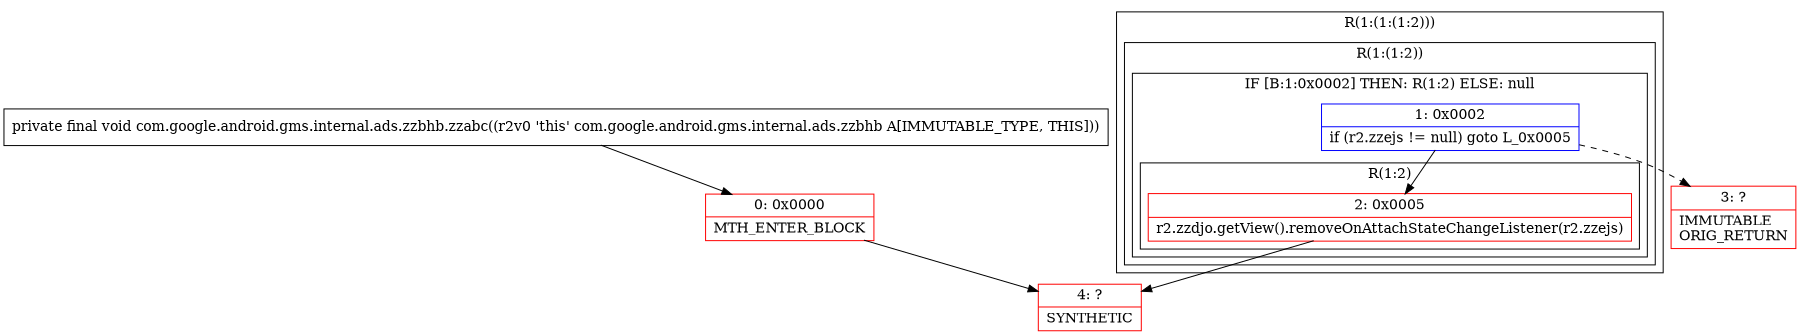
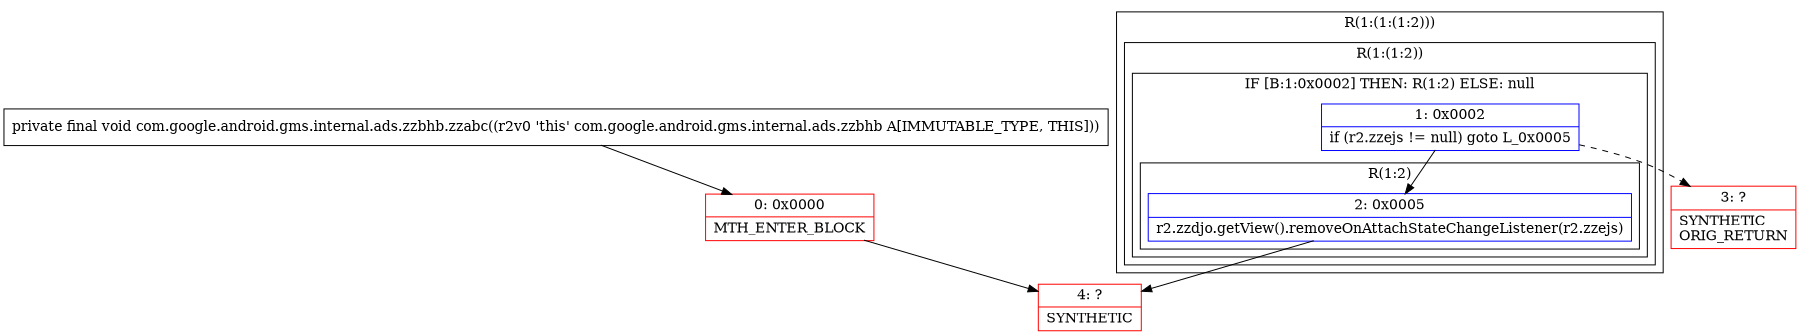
(1390, 217) -> (1390, 217)
(1726, 221) -> (1723, 221)
